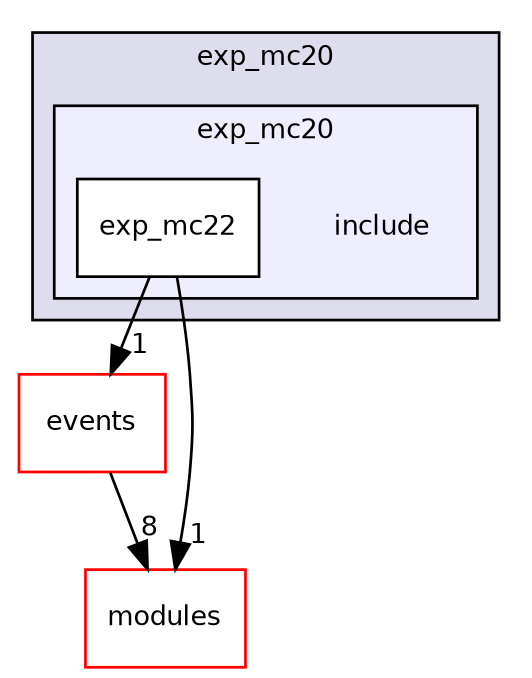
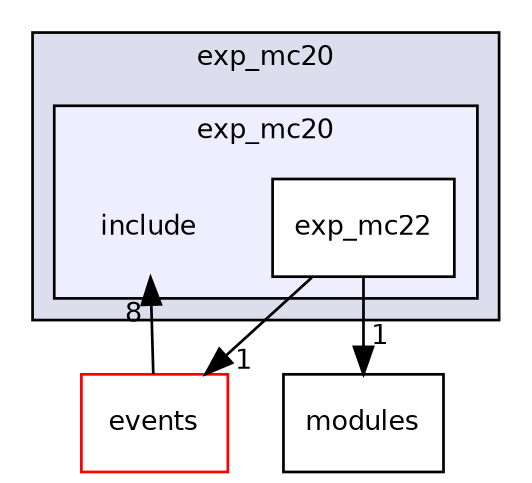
(124, 508) -> (152, 339)
(165, 618) -> (363, 423)
